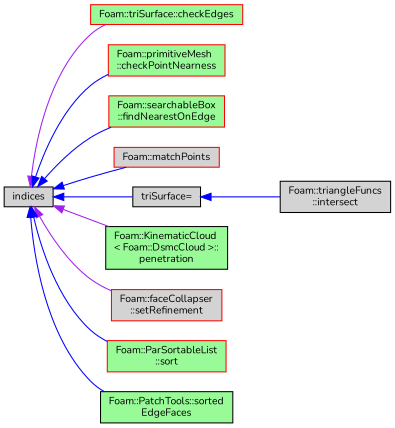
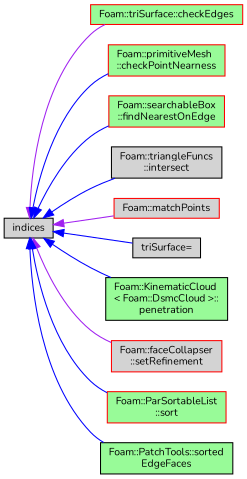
(95, 176) -> (89, 220)
(246, 197) -> (82, 193)
(86, 218) -> (81, 262)
